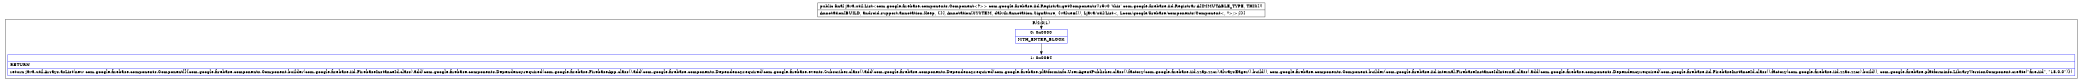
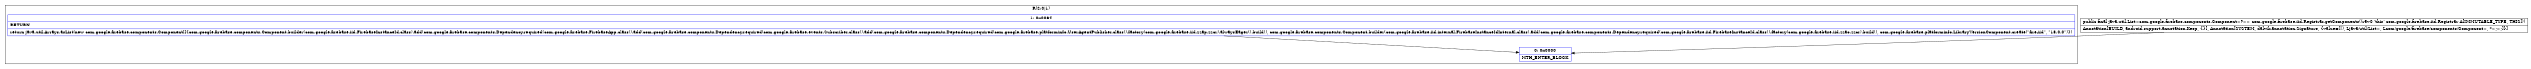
(1041, 47) -> (1370, 44)
